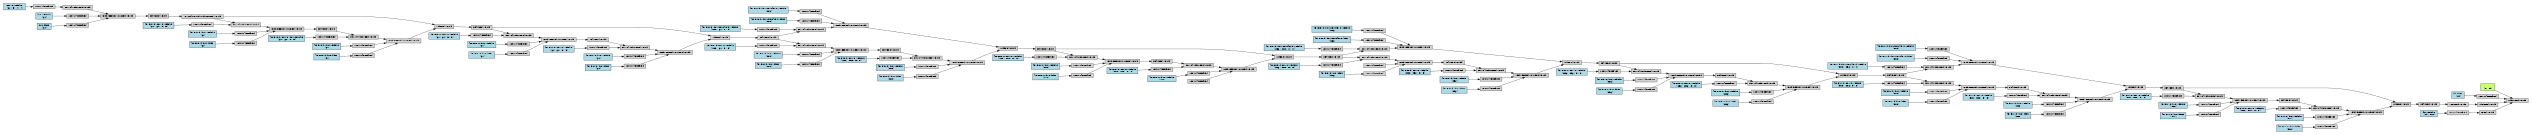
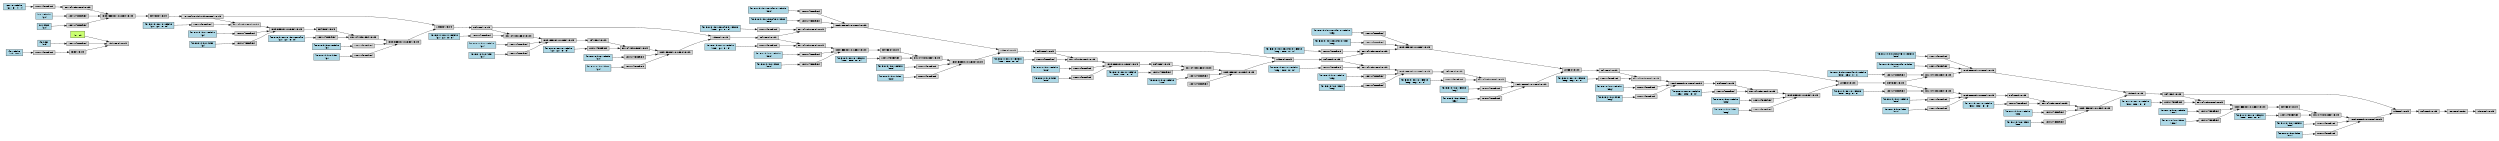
none -> (1332, 77)
(2501, 103) -> none
